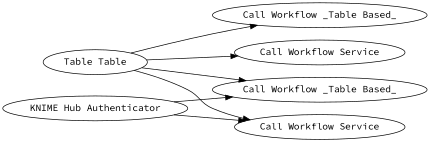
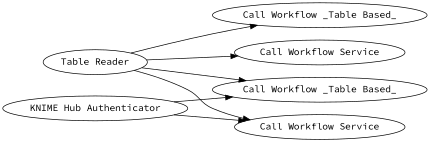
(95, 62) -> (95, 62)
